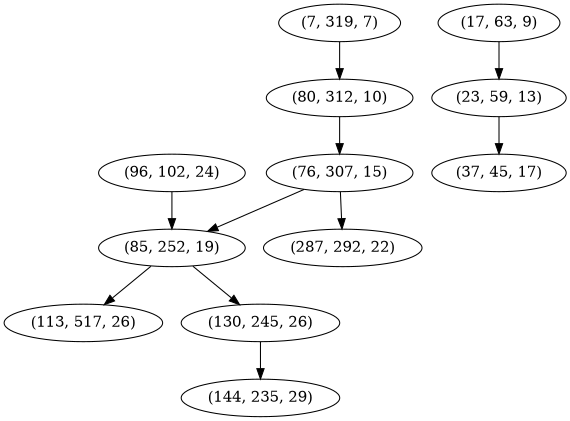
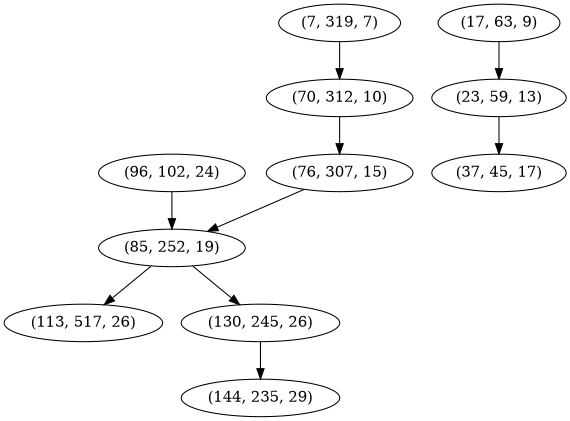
(340, 98) -> (340, 98)
(343, 248) -> none
